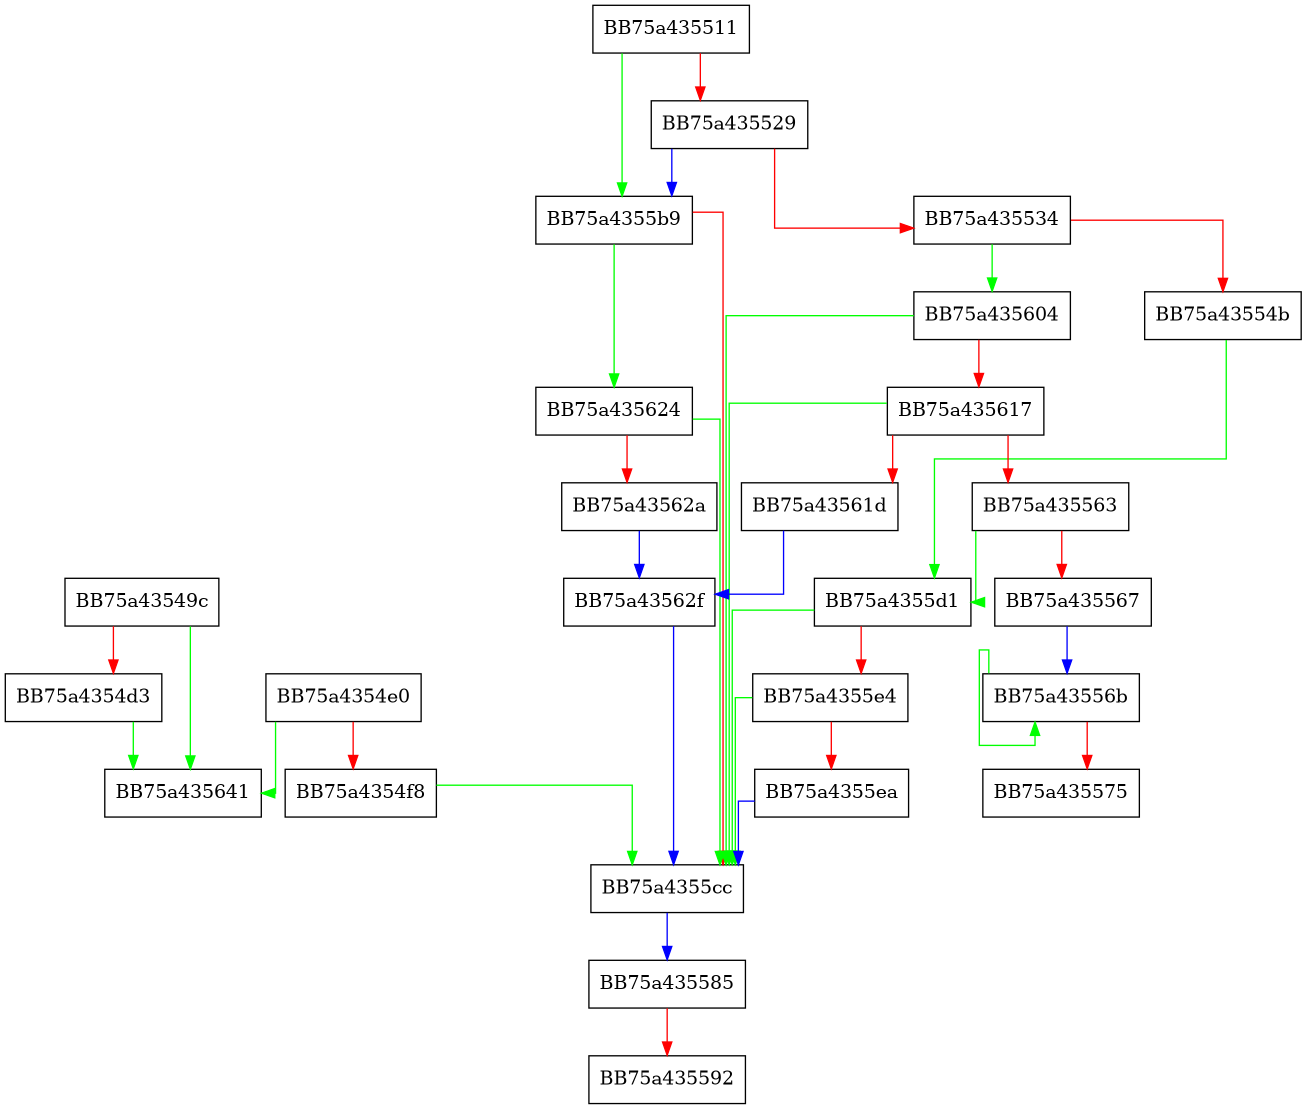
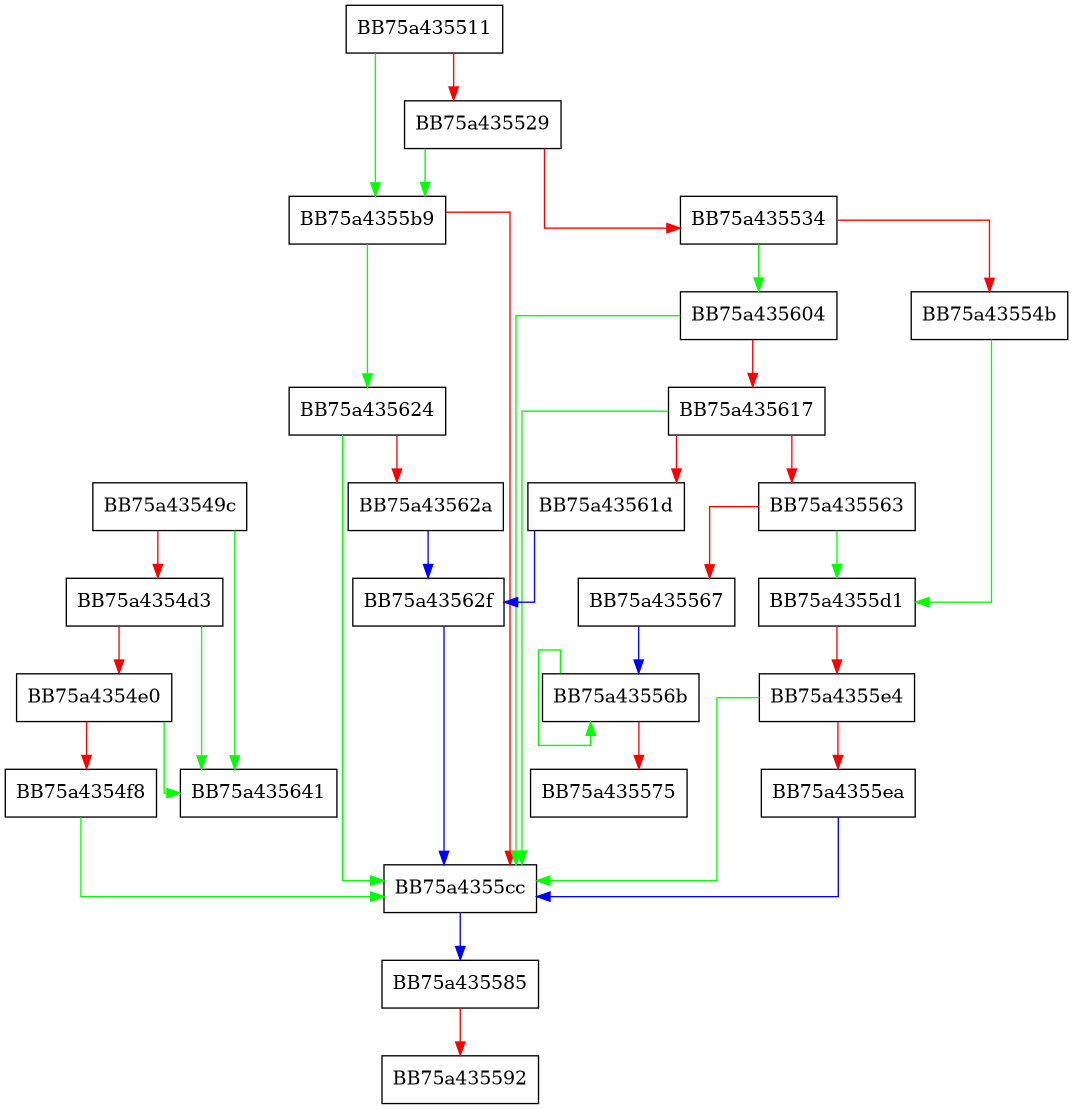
(672, 166) -> (425, 166)
none -> (119, 643)
(732, 690) -> none
